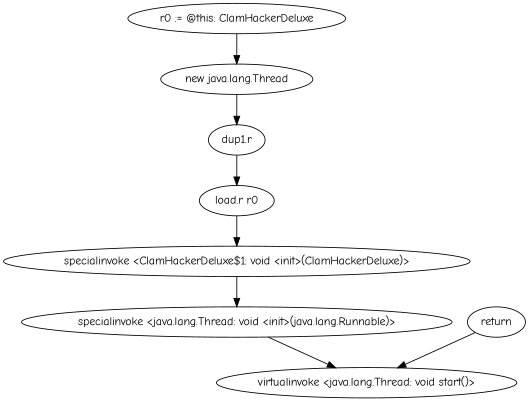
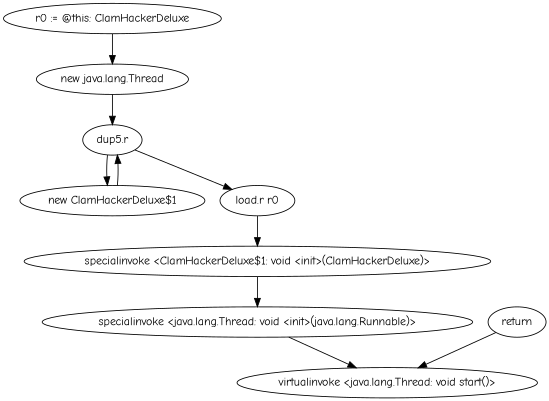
(237, 140) -> (112, 140)
none -> (112, 201)
